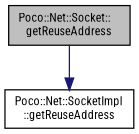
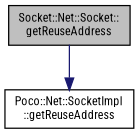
(69, 25) -> (69, 25)
